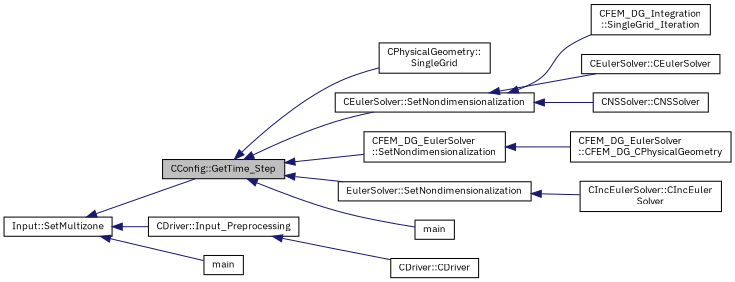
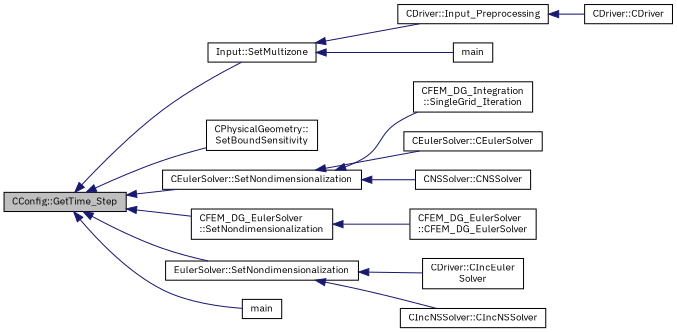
(435, 58) -> (262, 135)
(651, 147) -> (473, 224)
(146, 196) -> (155, 116)
(651, 196) -> (473, 274)
none -> (473, 318)
